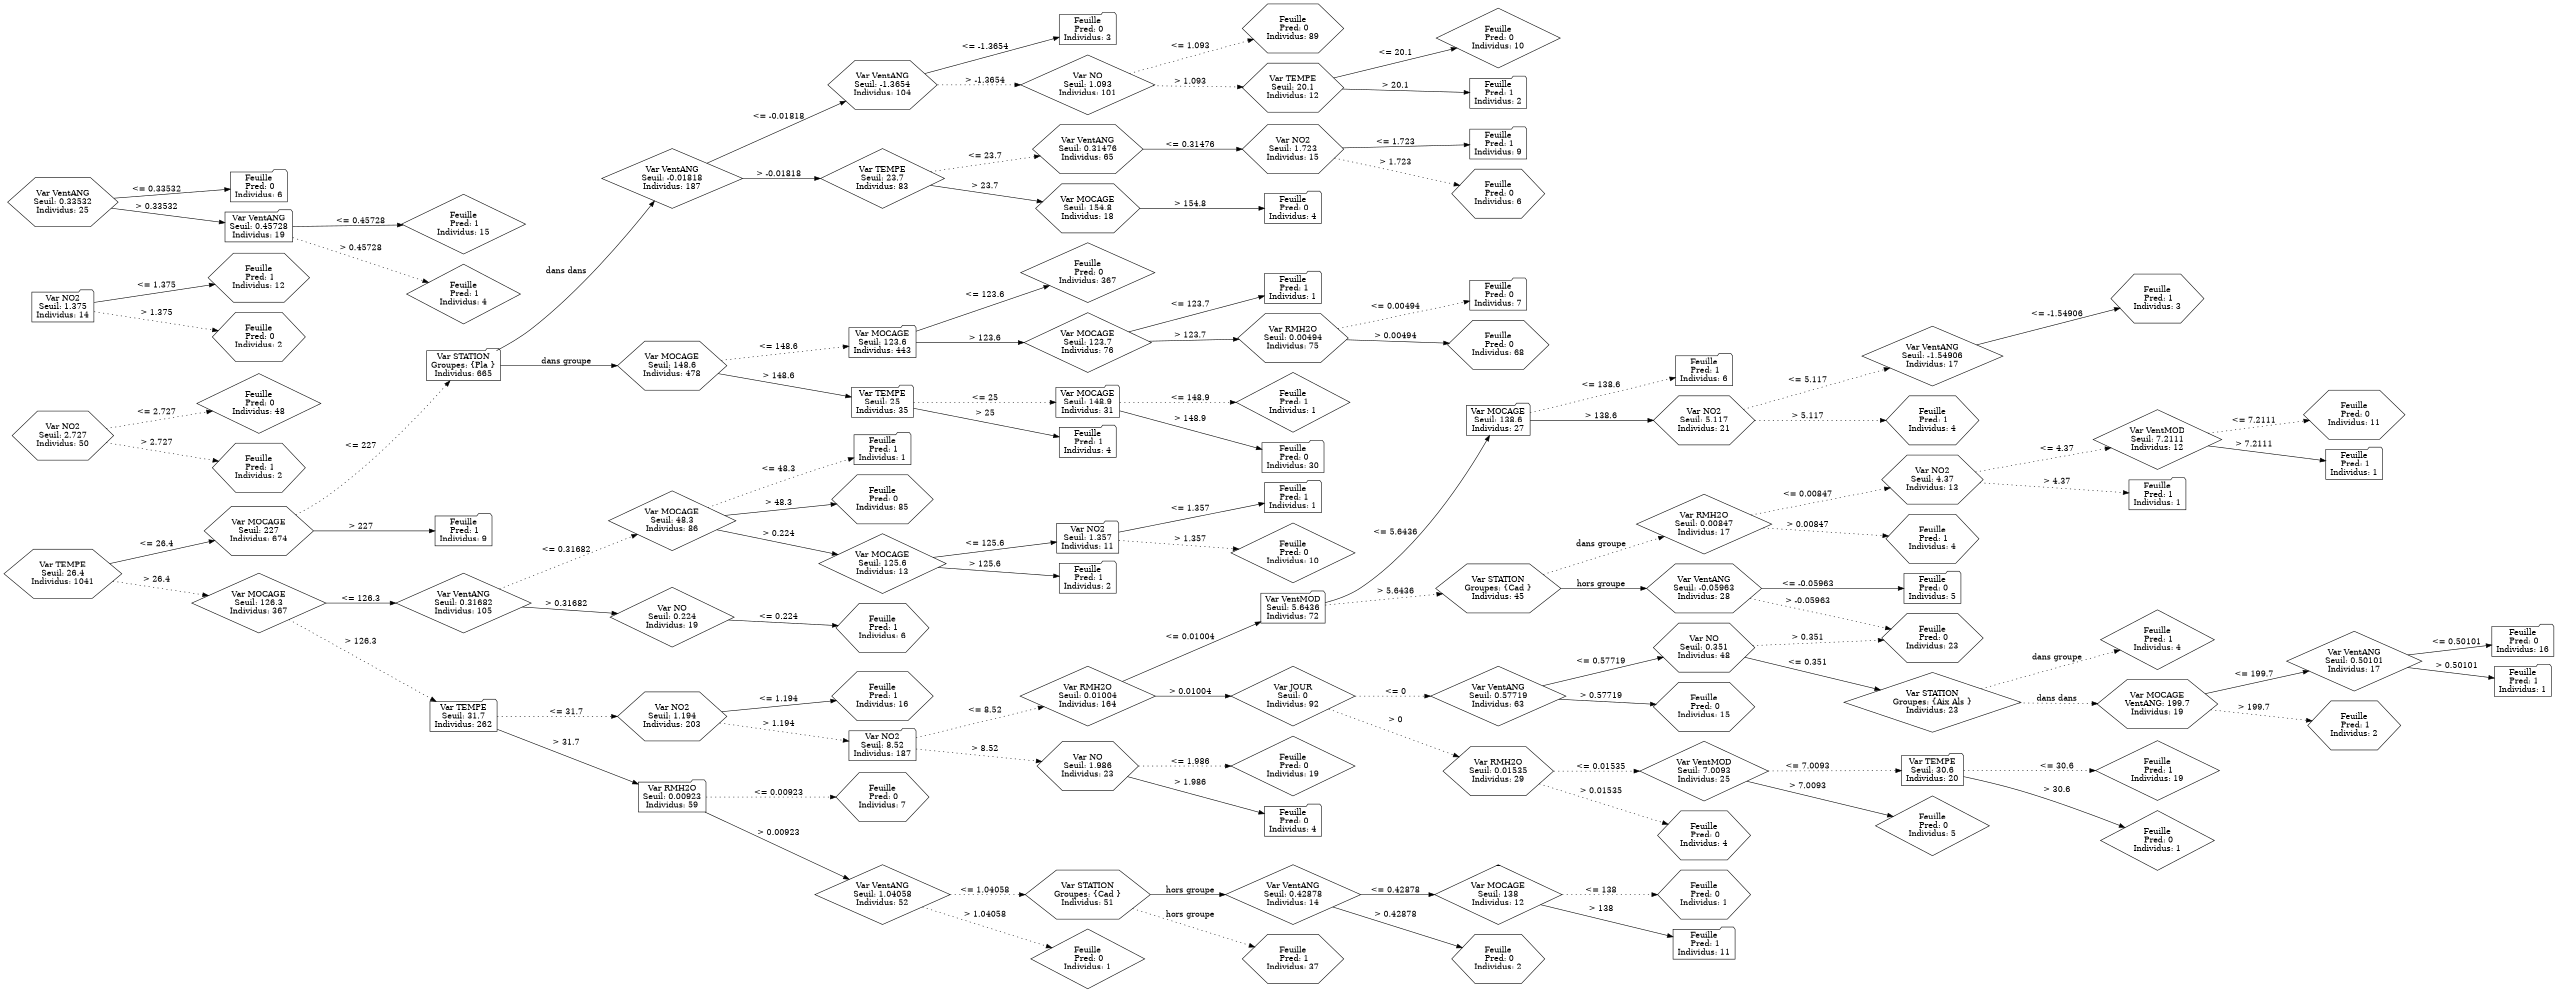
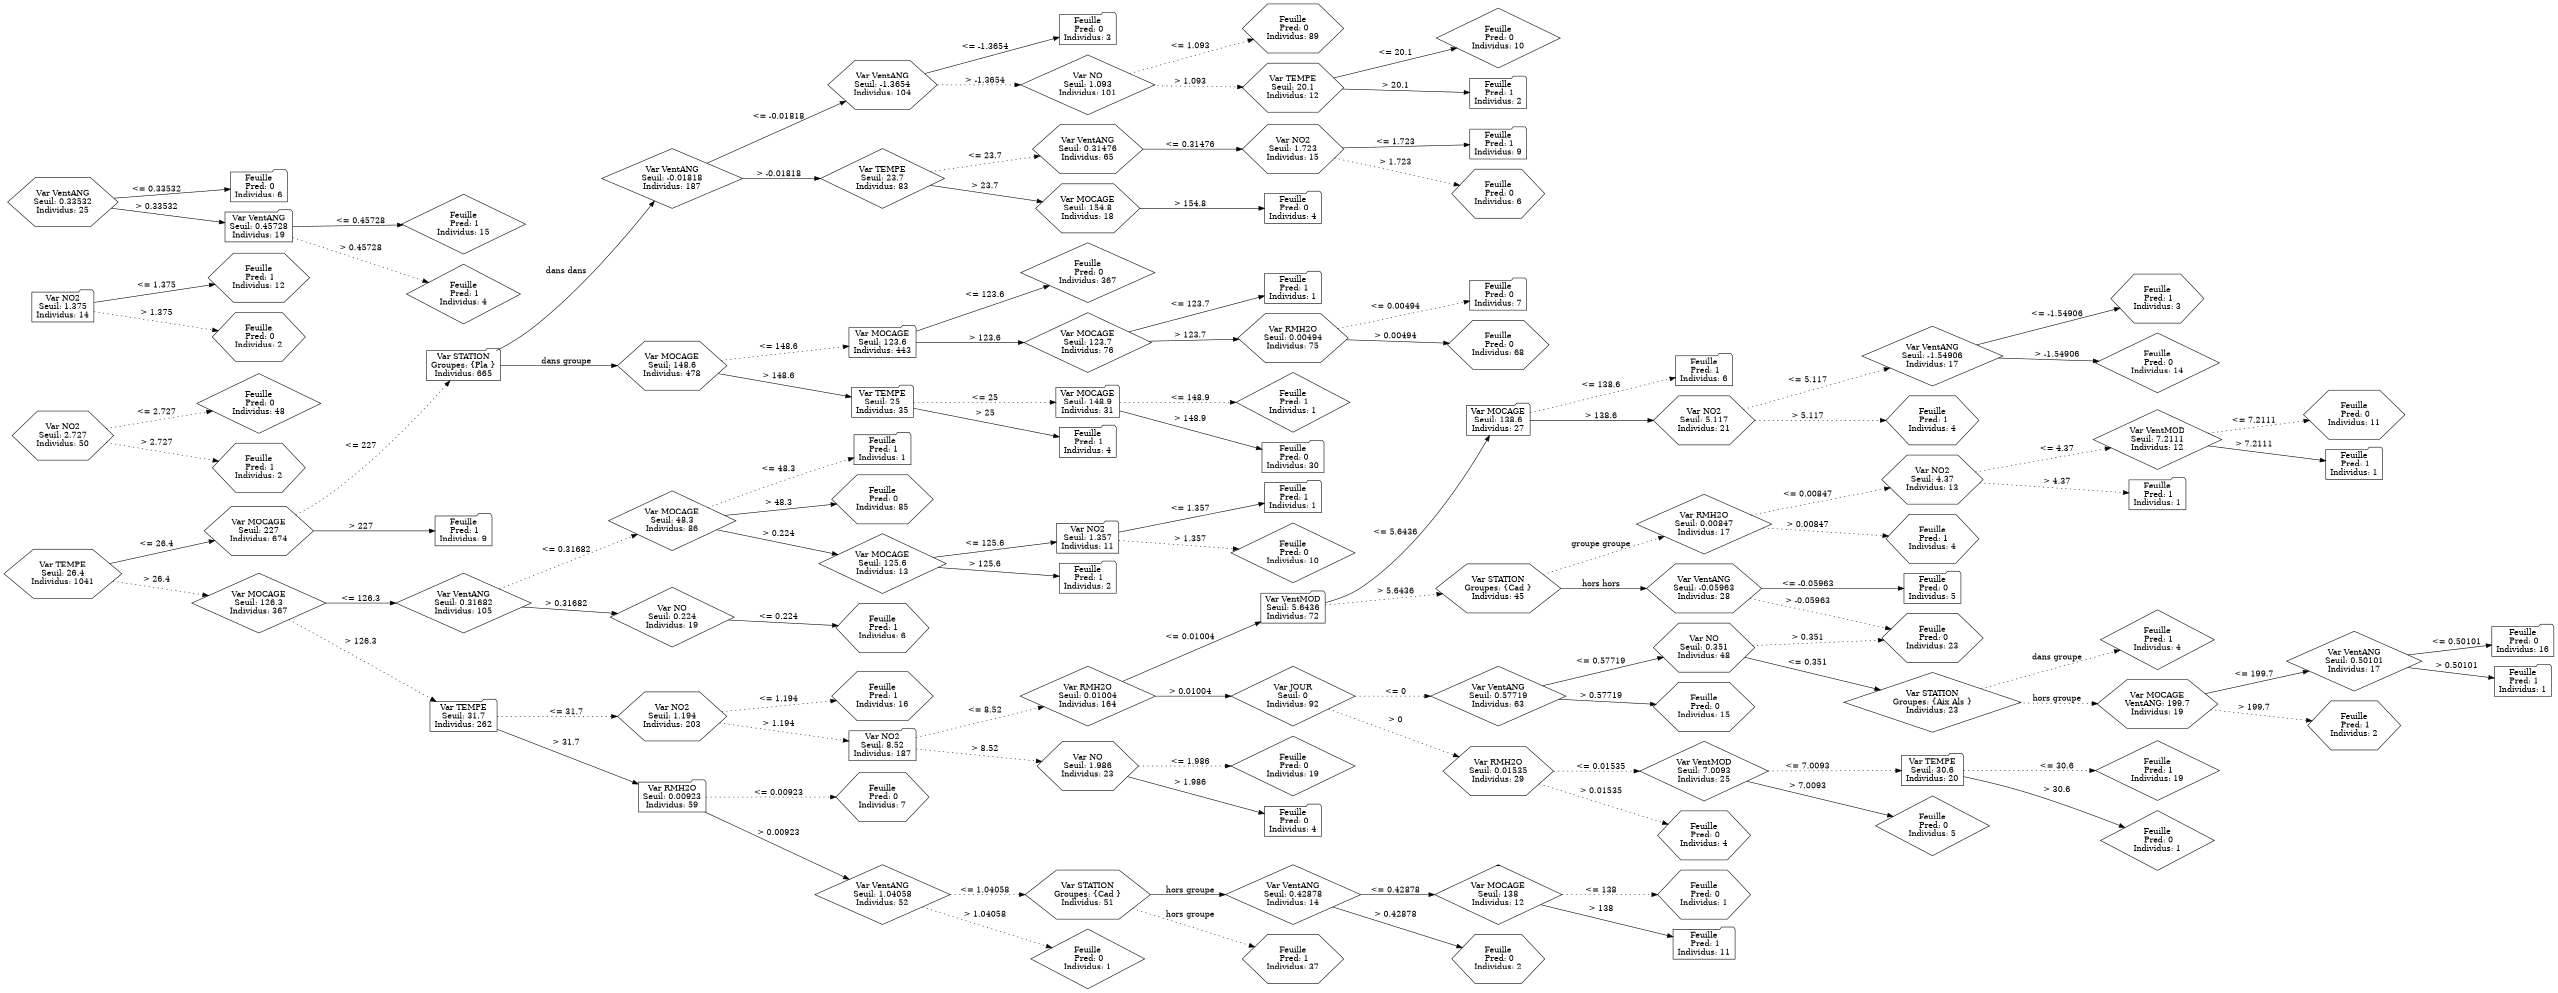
none -> (2157, 363)
(1601, 544) -> (1601, 544)
(1601, 584) -> (1601, 584)
(2057, 699) -> (2057, 699)
(776, 706) -> (776, 706)
